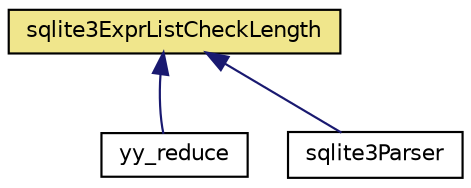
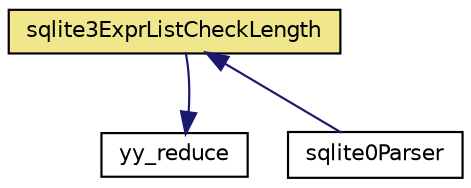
(160, 104) -> (189, 82)
(375, 155) -> (375, 155)
